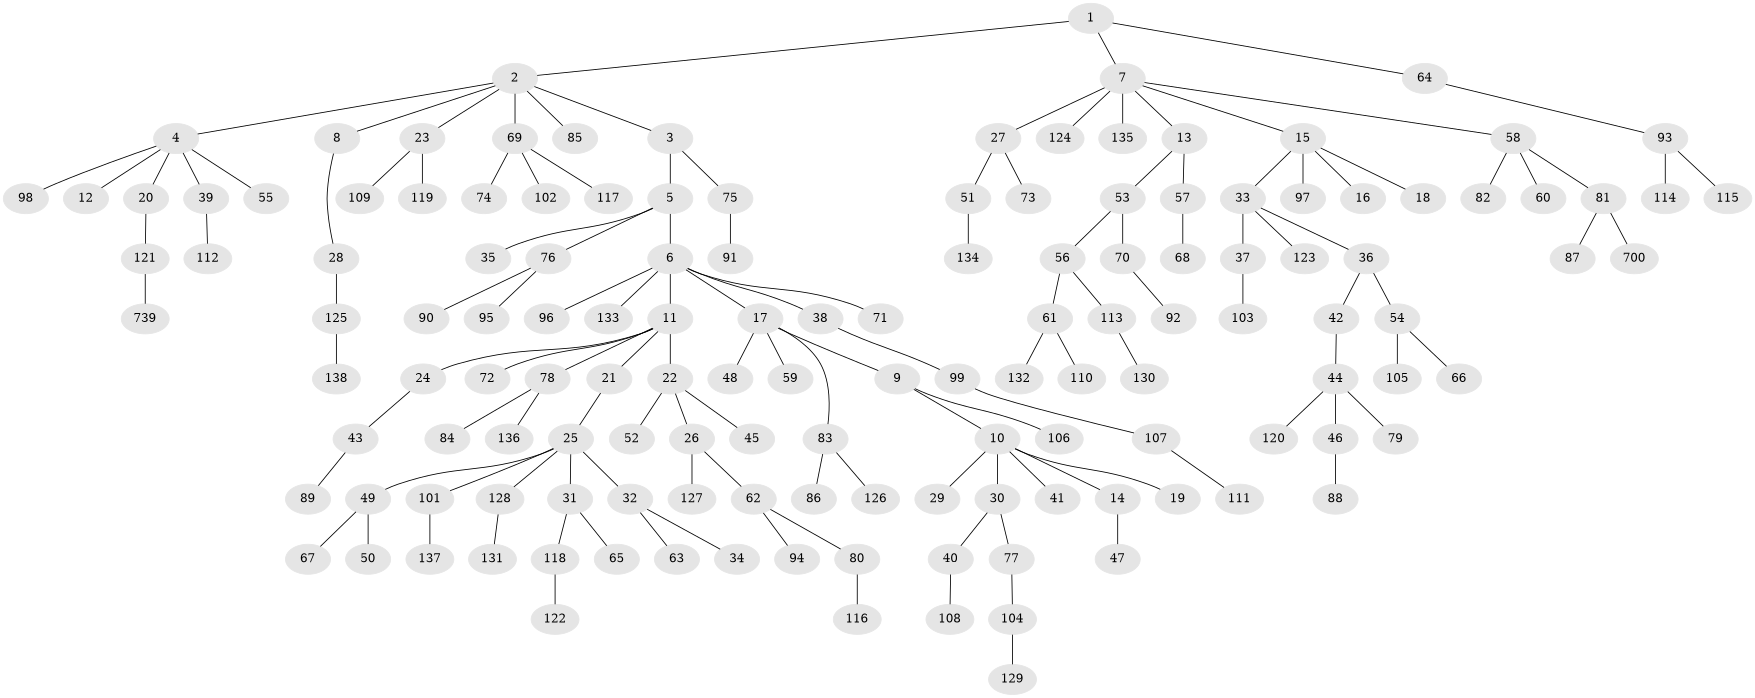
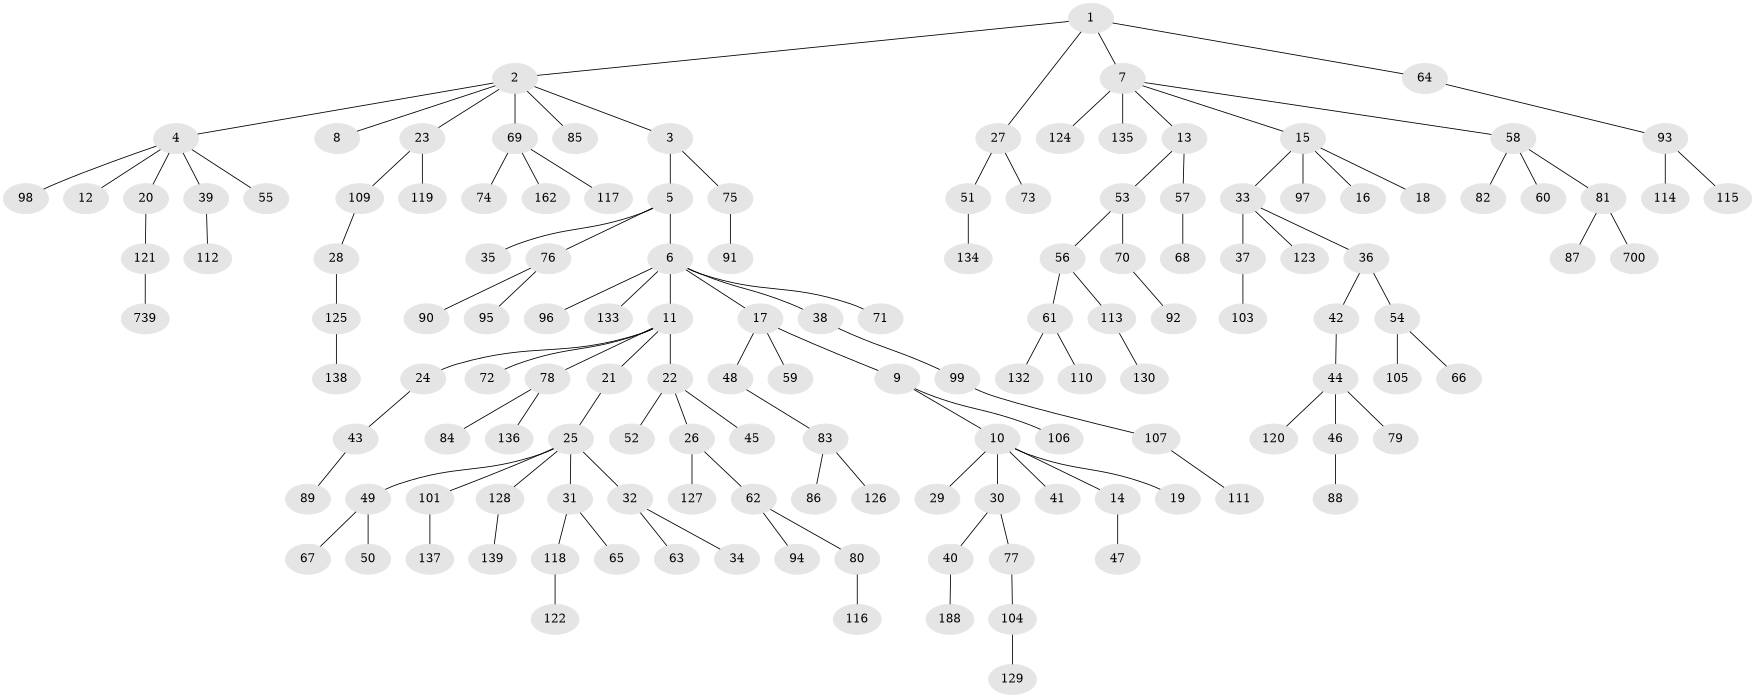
(1060, 109) -> (1045, 78)
(327, 199) -> (348, 229)
(546, 199) -> (546, 199)
(822, 367) -> (778, 409)
(492, 559) -> (492, 559)
(950, 619) -> (950, 619)
